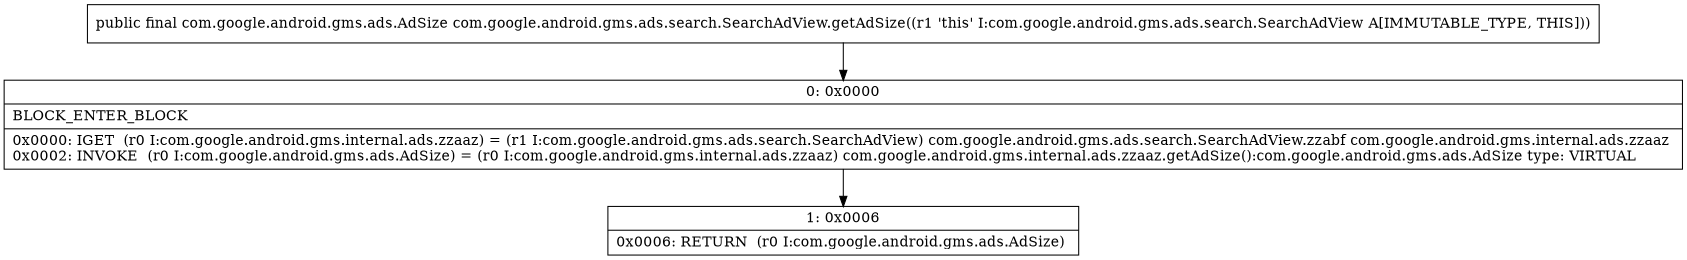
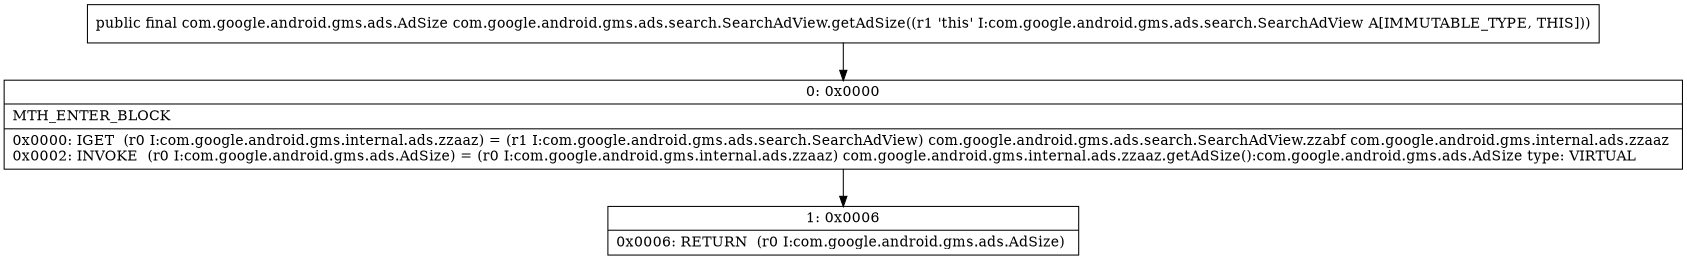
(100, 116) -> (92, 116)
